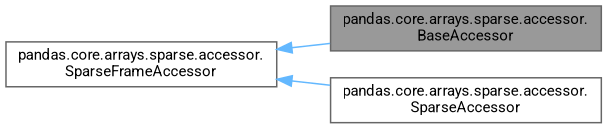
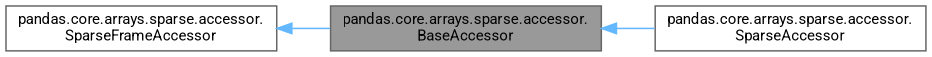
(311, 83) -> (636, 28)
